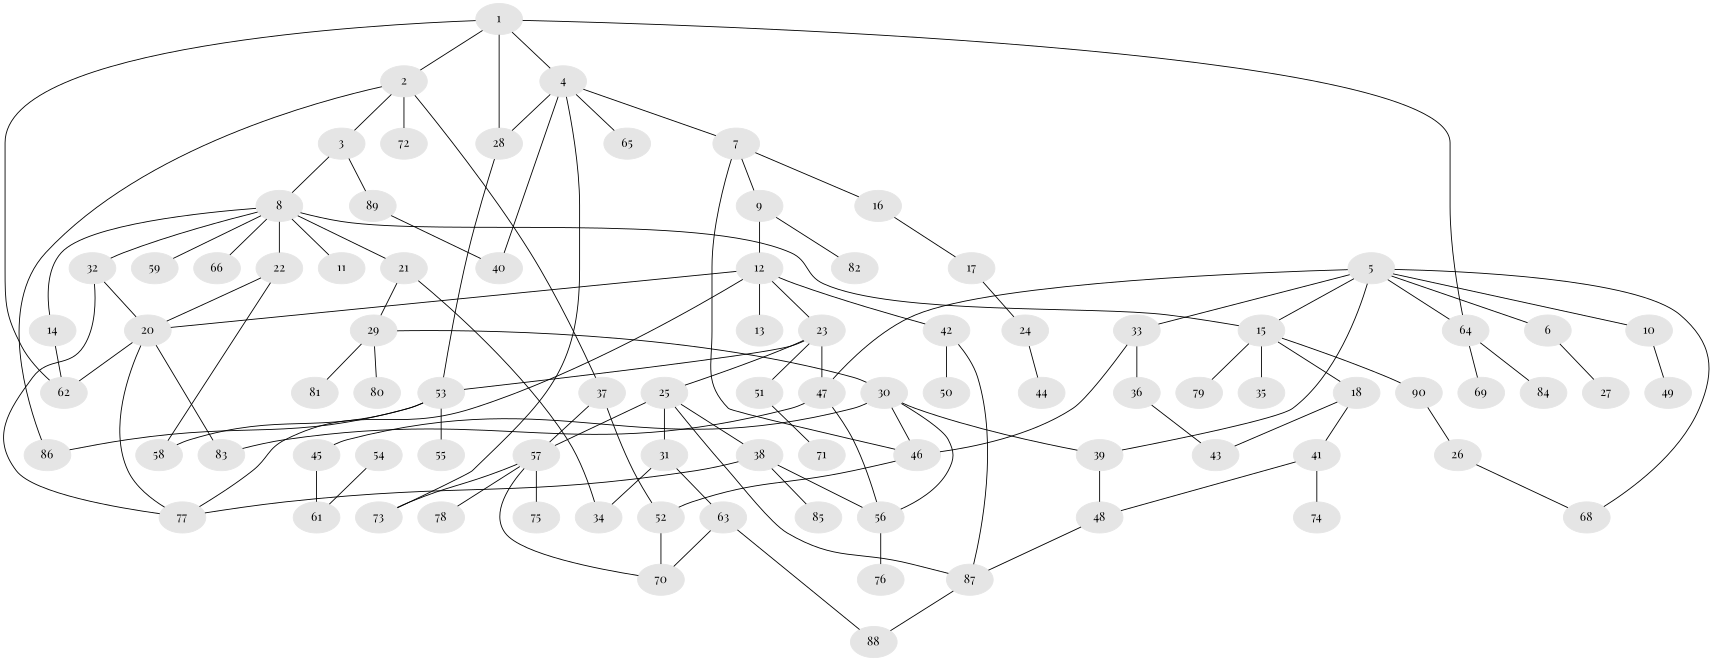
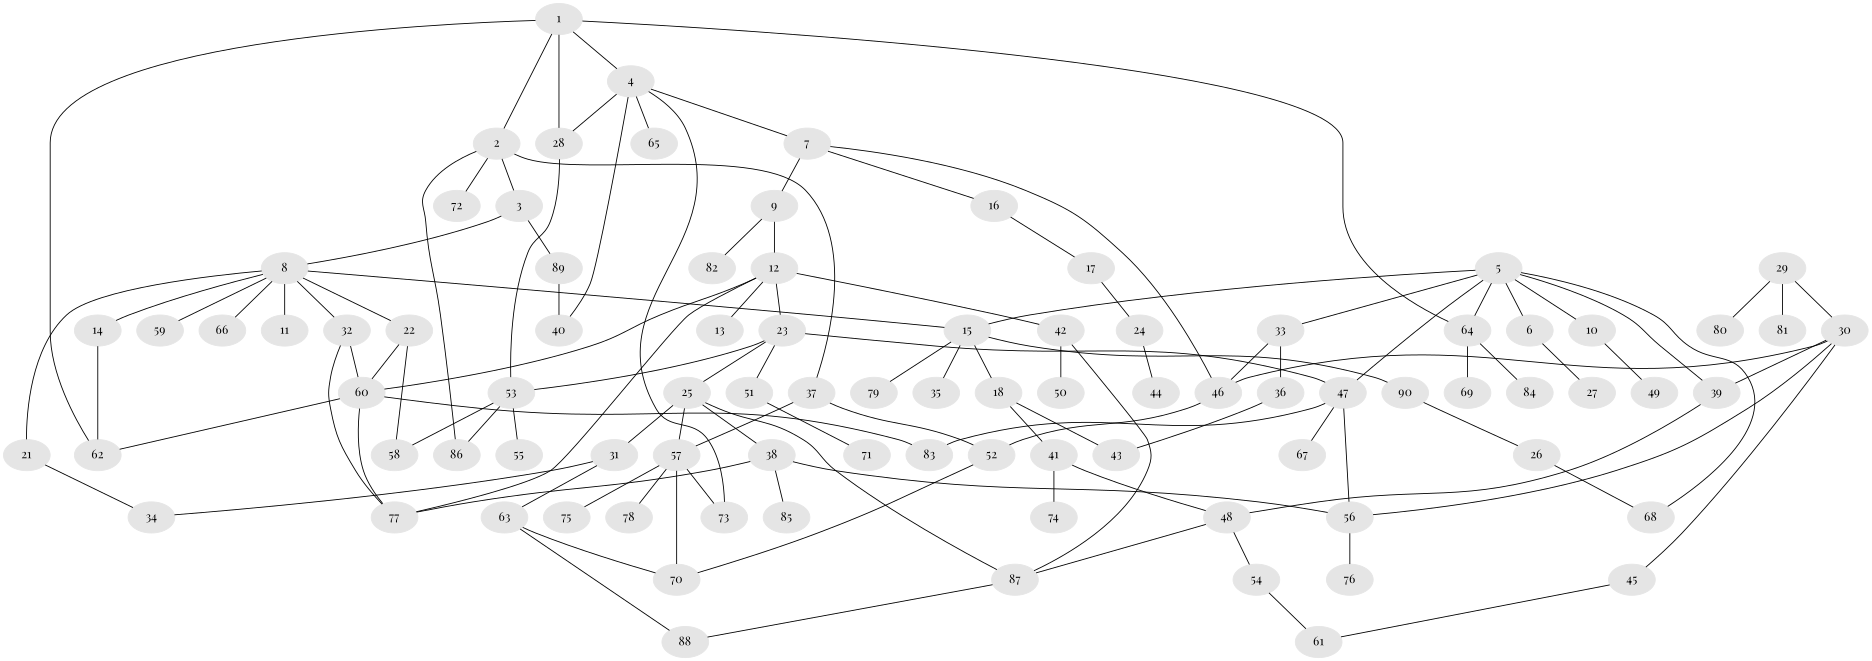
(389, 299) -> none
(148, 331) -> (362, 393)
none -> (1302, 455)
none -> (1242, 548)
